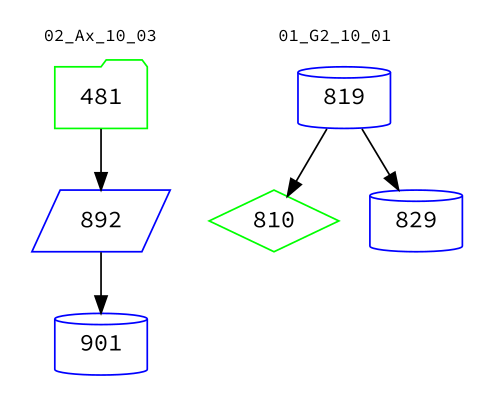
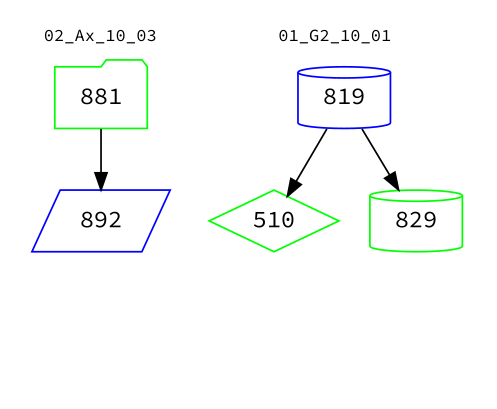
(101, 98) -> (101, 98)
(274, 221) -> (274, 221)
(416, 221) -> (416, 221)
(101, 344) -> none
